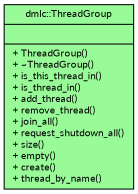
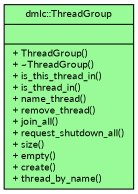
(46, 99) -> (50, 99)
